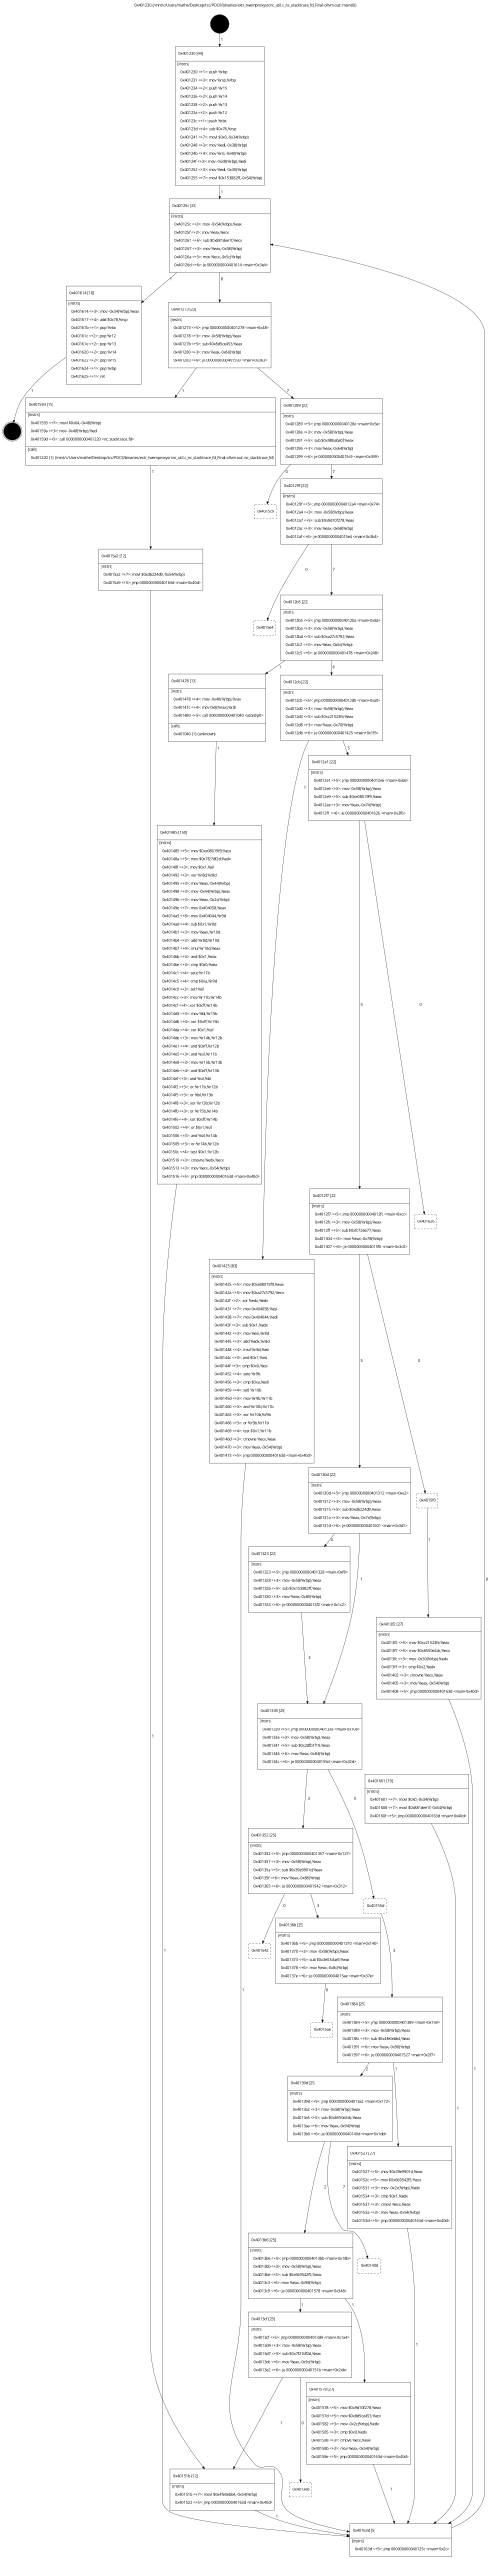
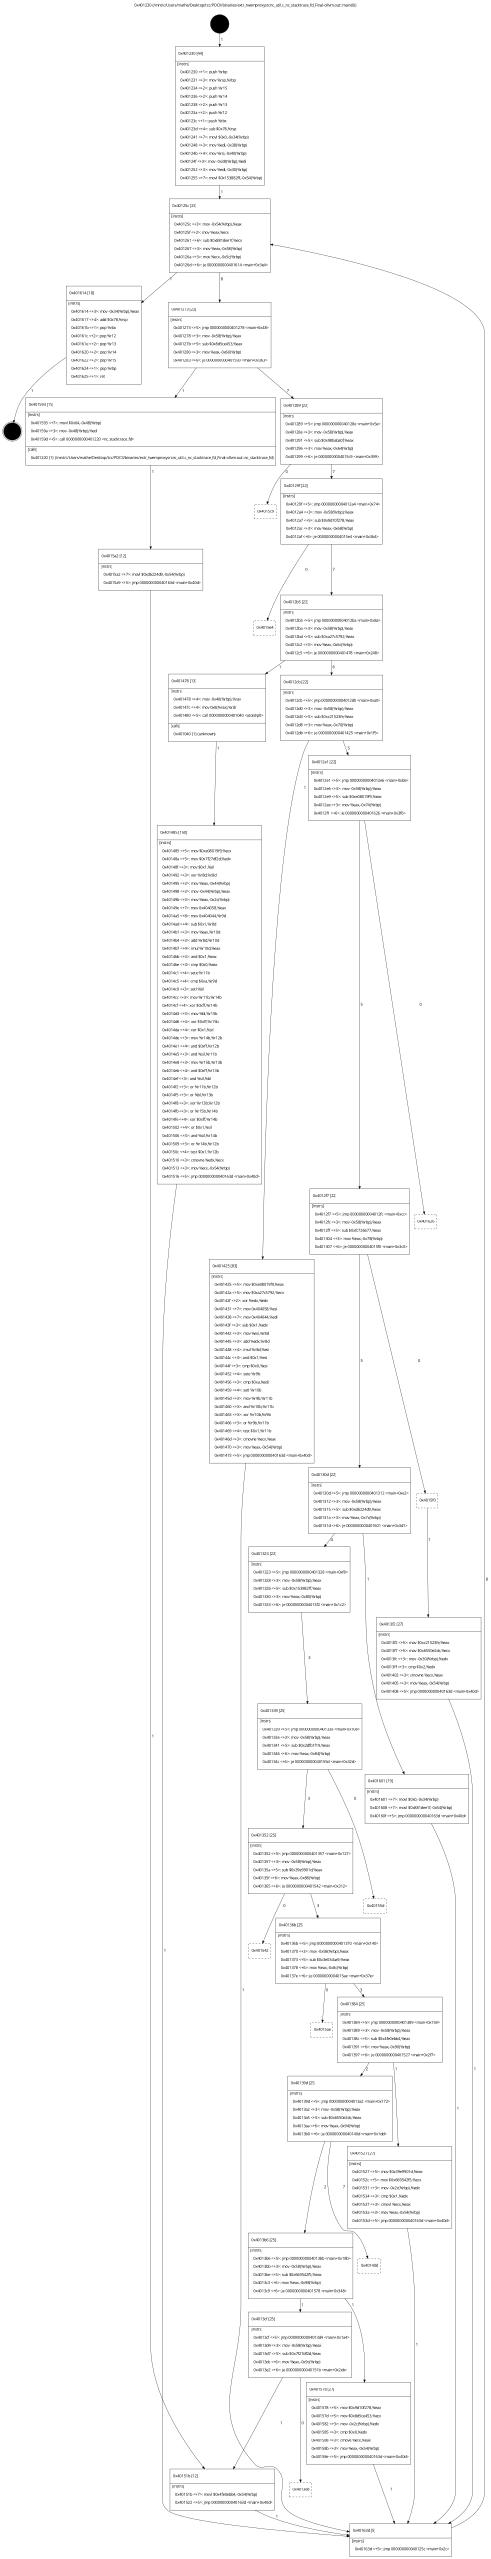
(351, 1619) -> (368, 1655)
(390, 1953) -> (358, 1989)
